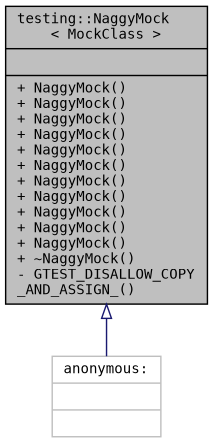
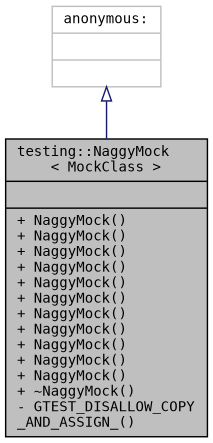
(107, 338) -> (107, 120)
